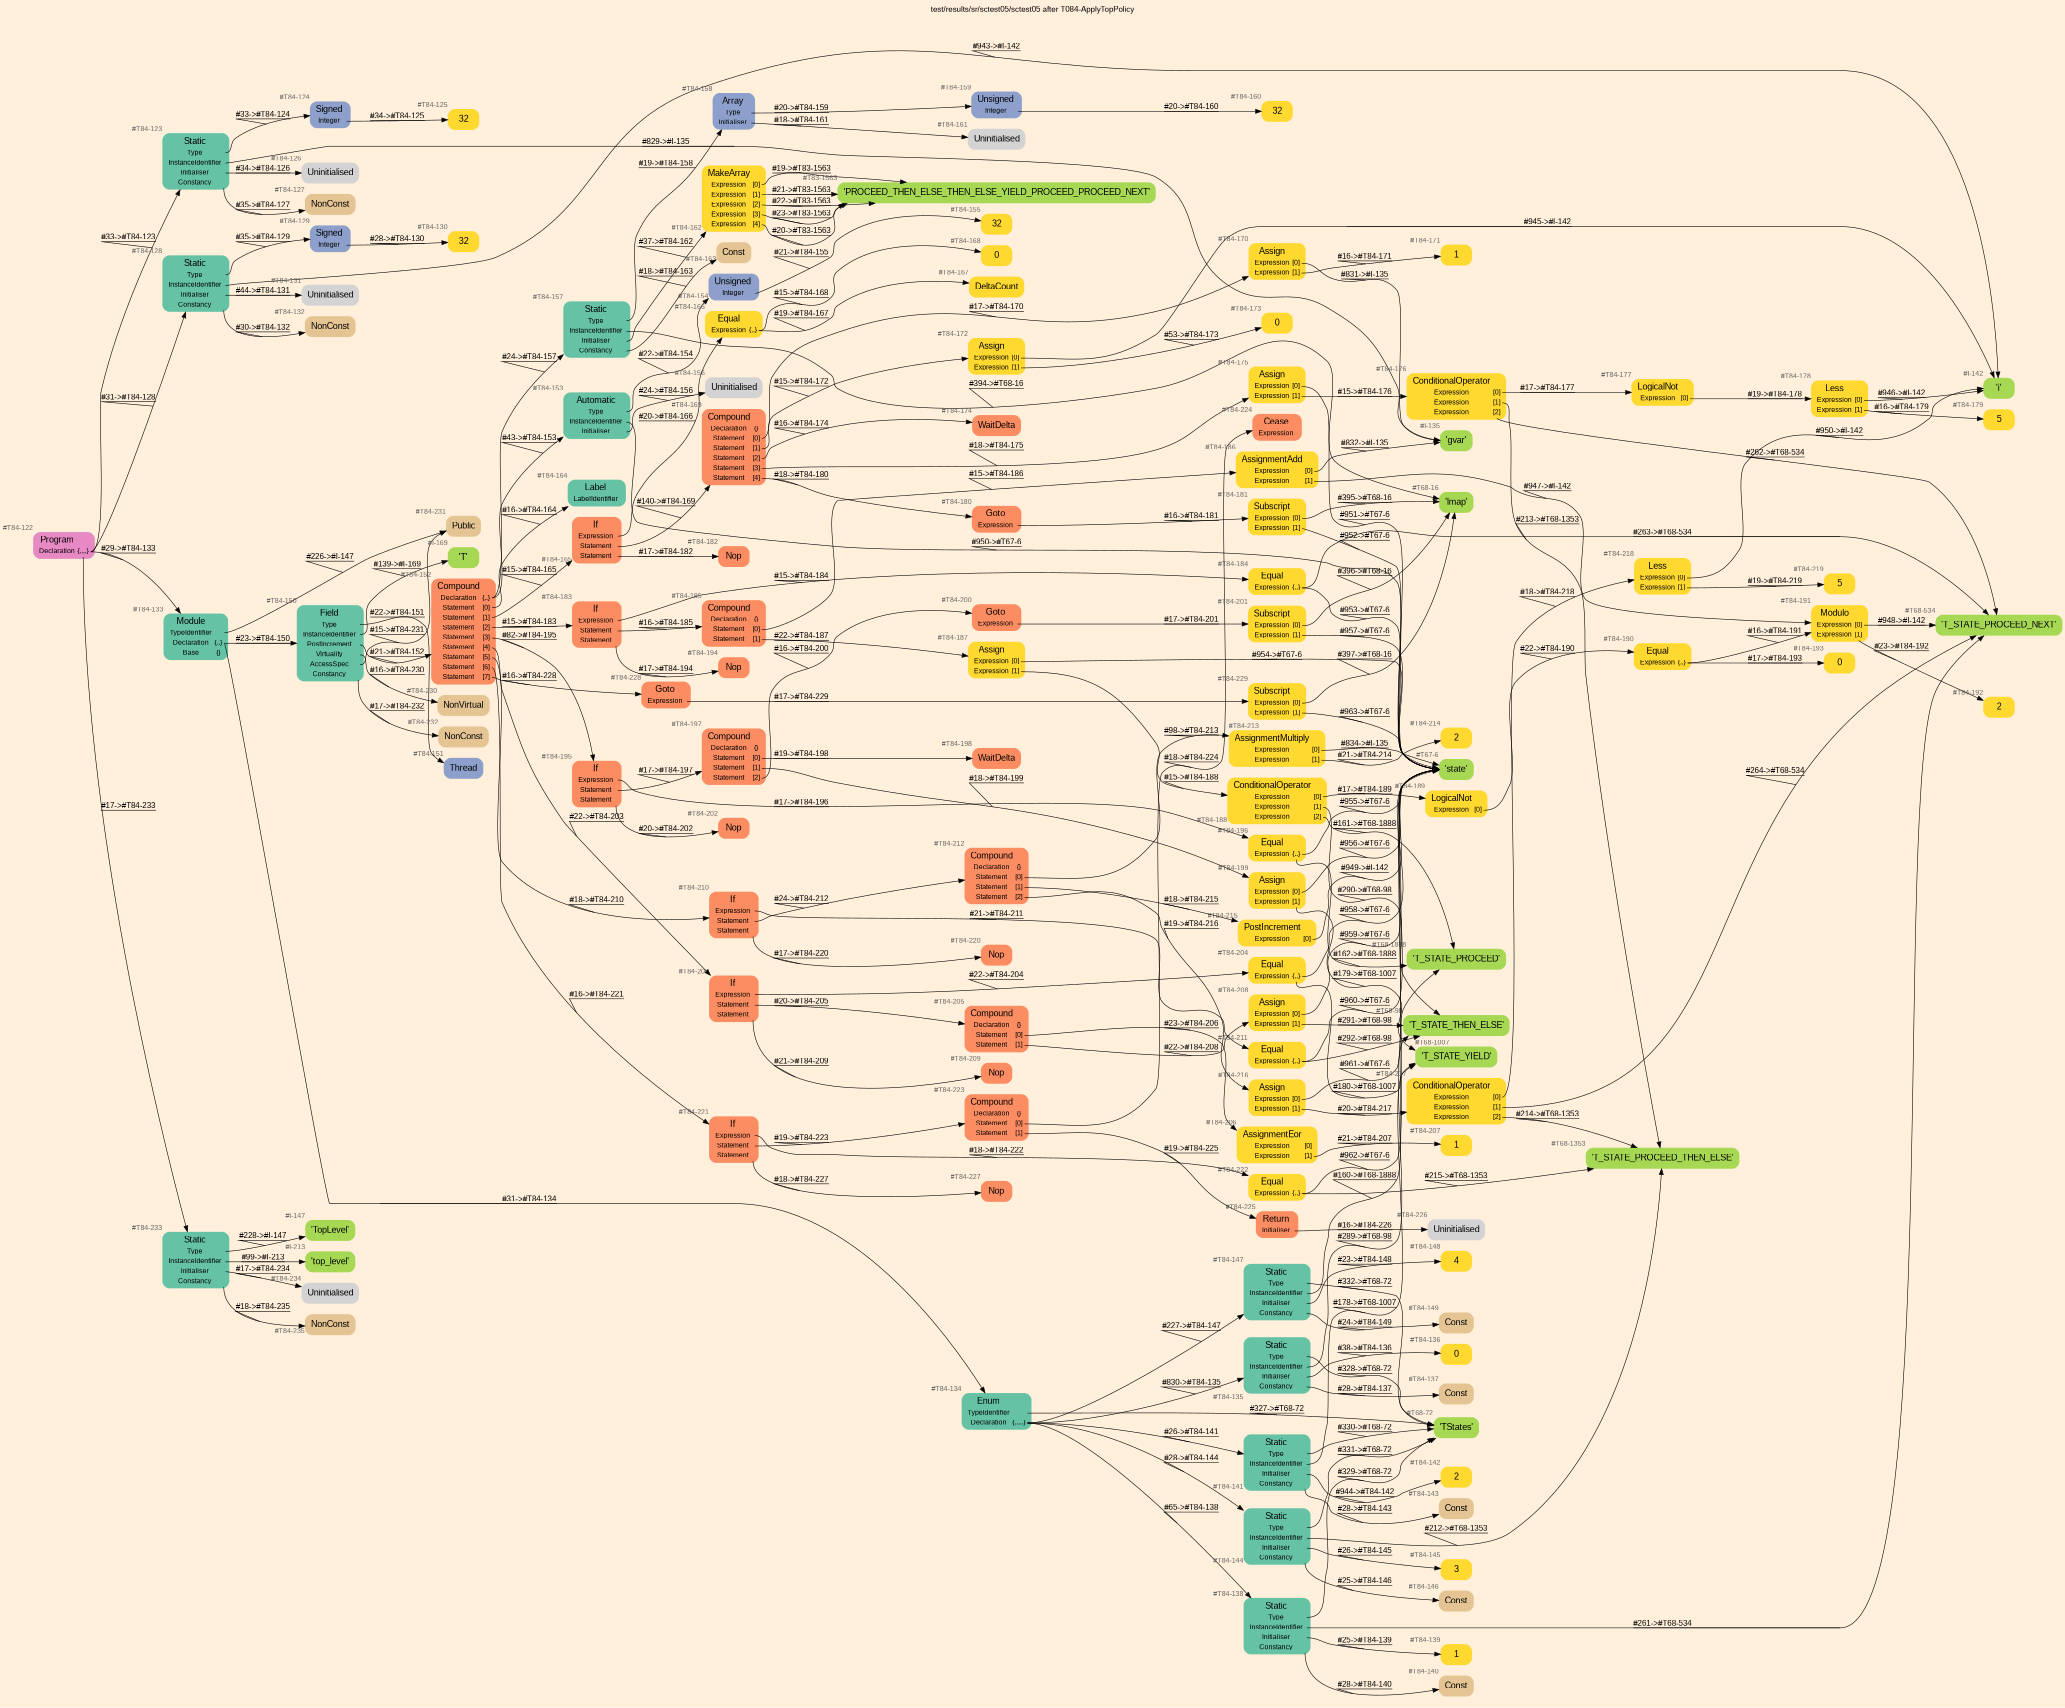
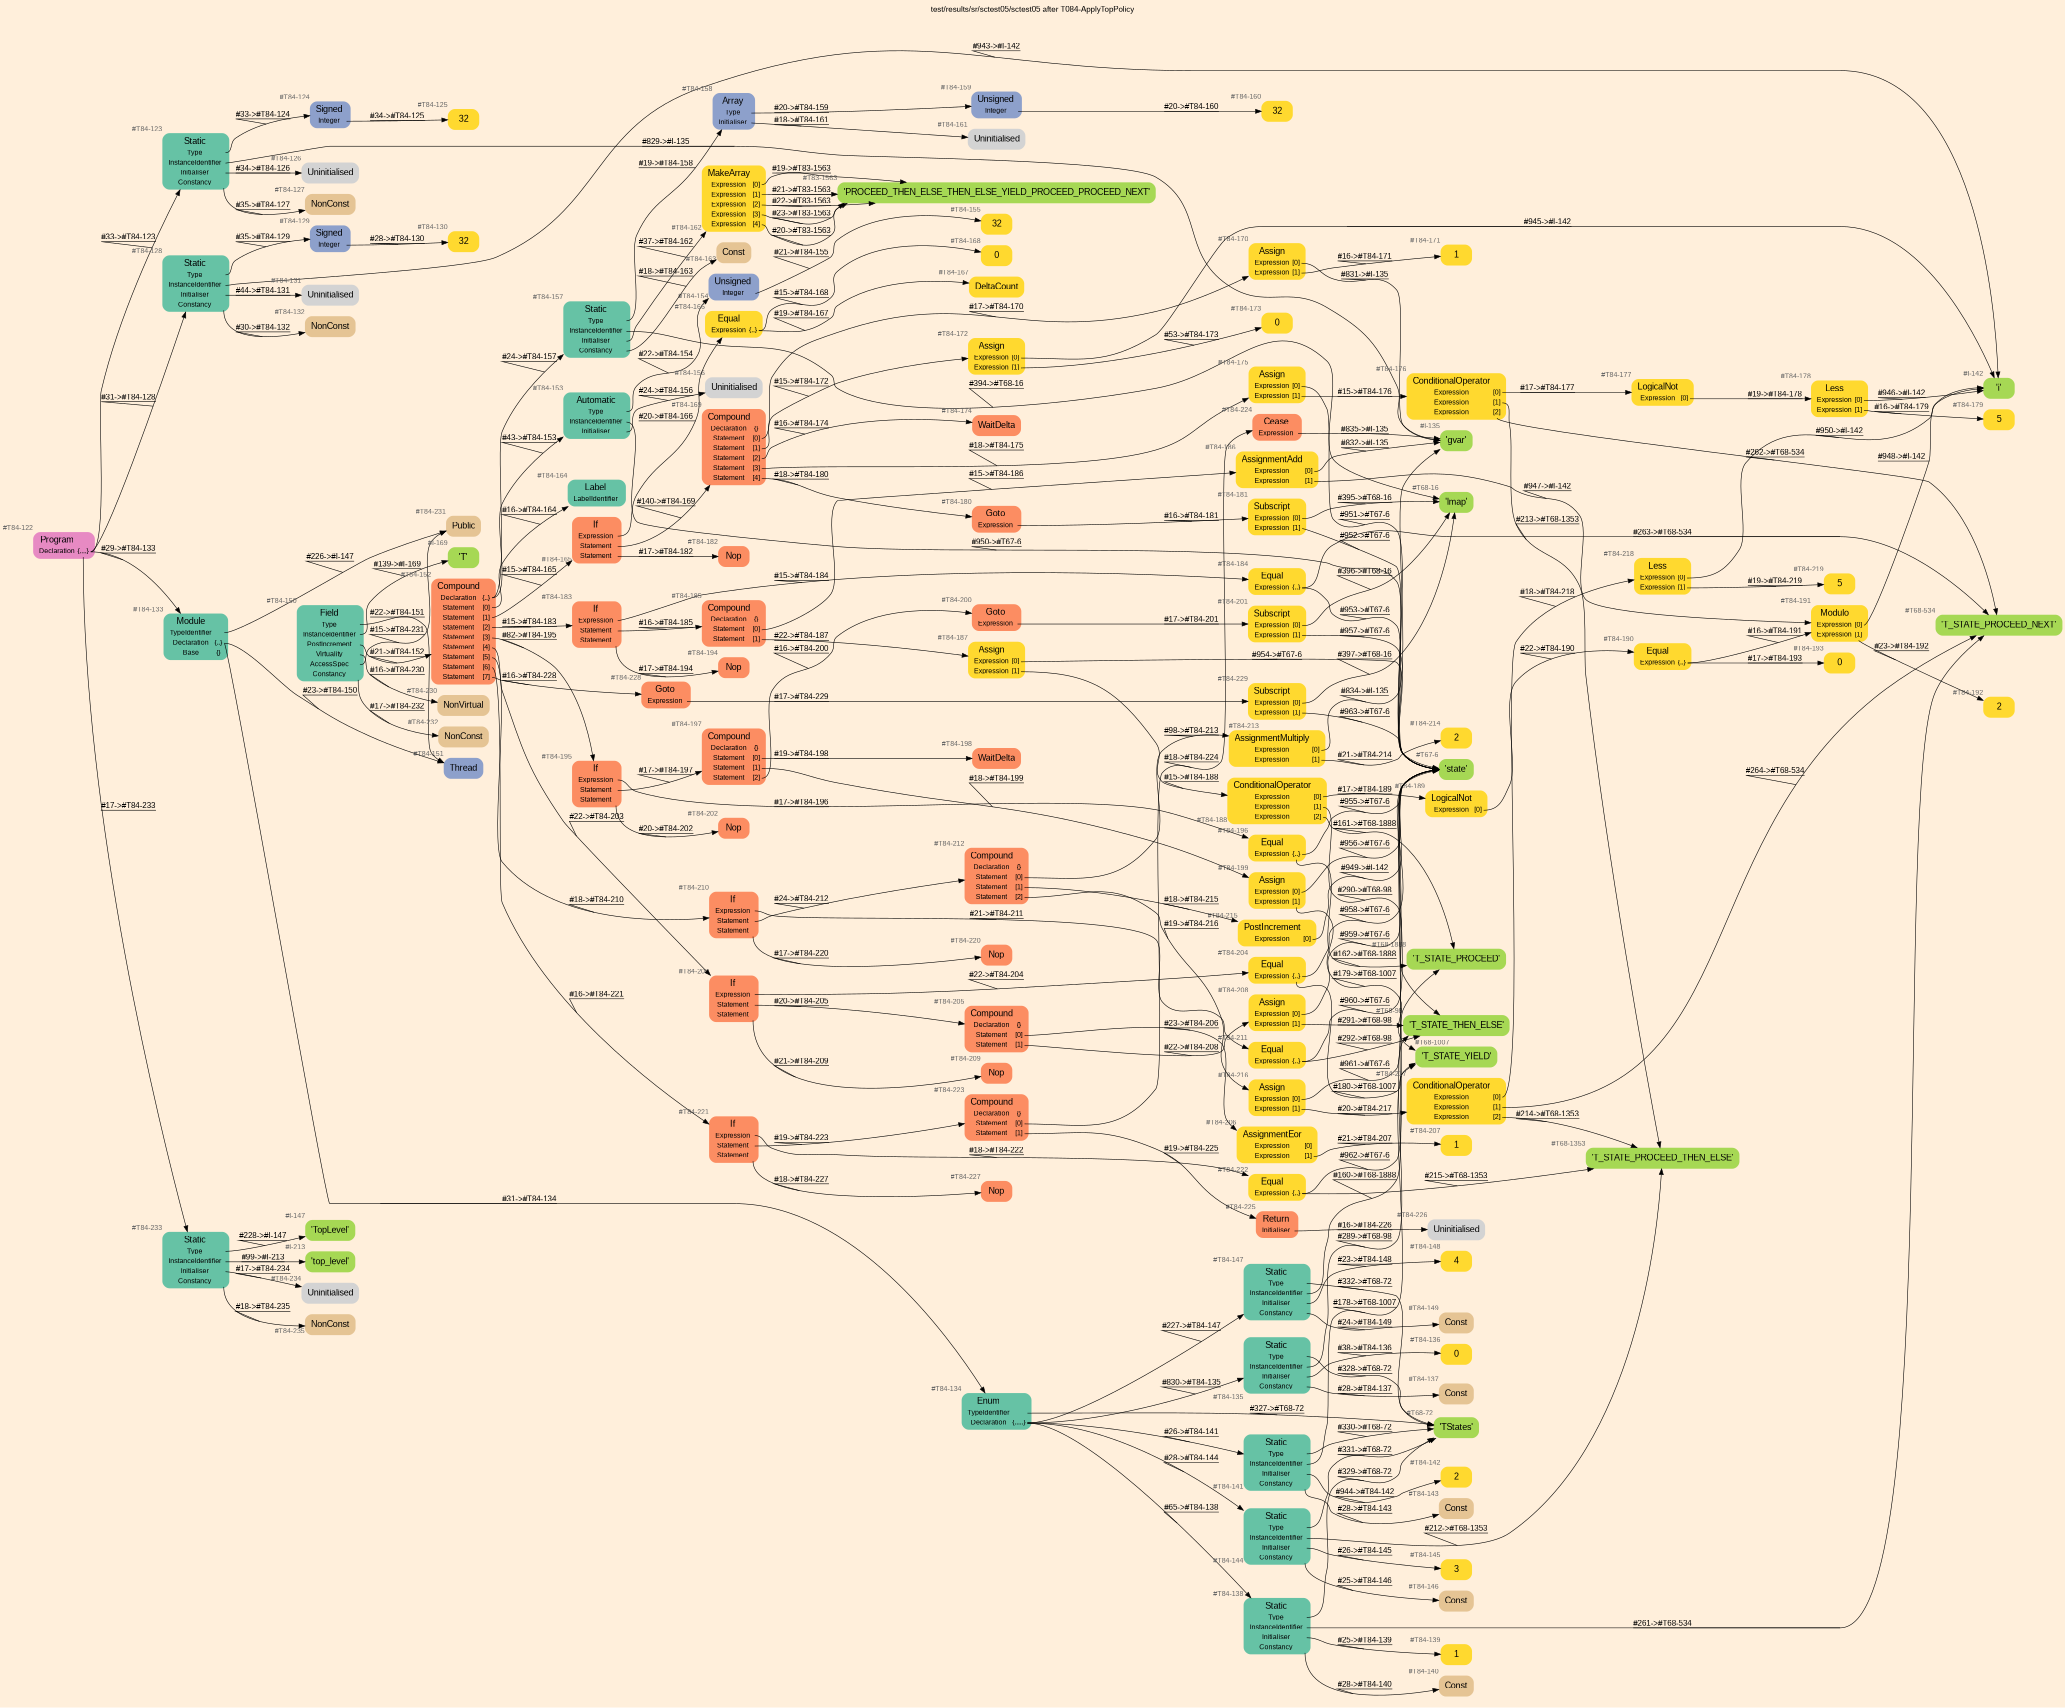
none -> (1366, 434)
(1897, 625) -> (1918, 496)
(258, 643) -> (325, 713)
(1378, 748) -> (1392, 699)
